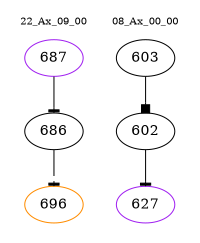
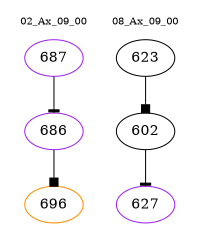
(54, 22) -> (54, 22)
(146, 22) -> (146, 22)
(146, 58) -> (146, 58)
(54, 131) -> (54, 131)
(54, 163) -> (54, 163)
